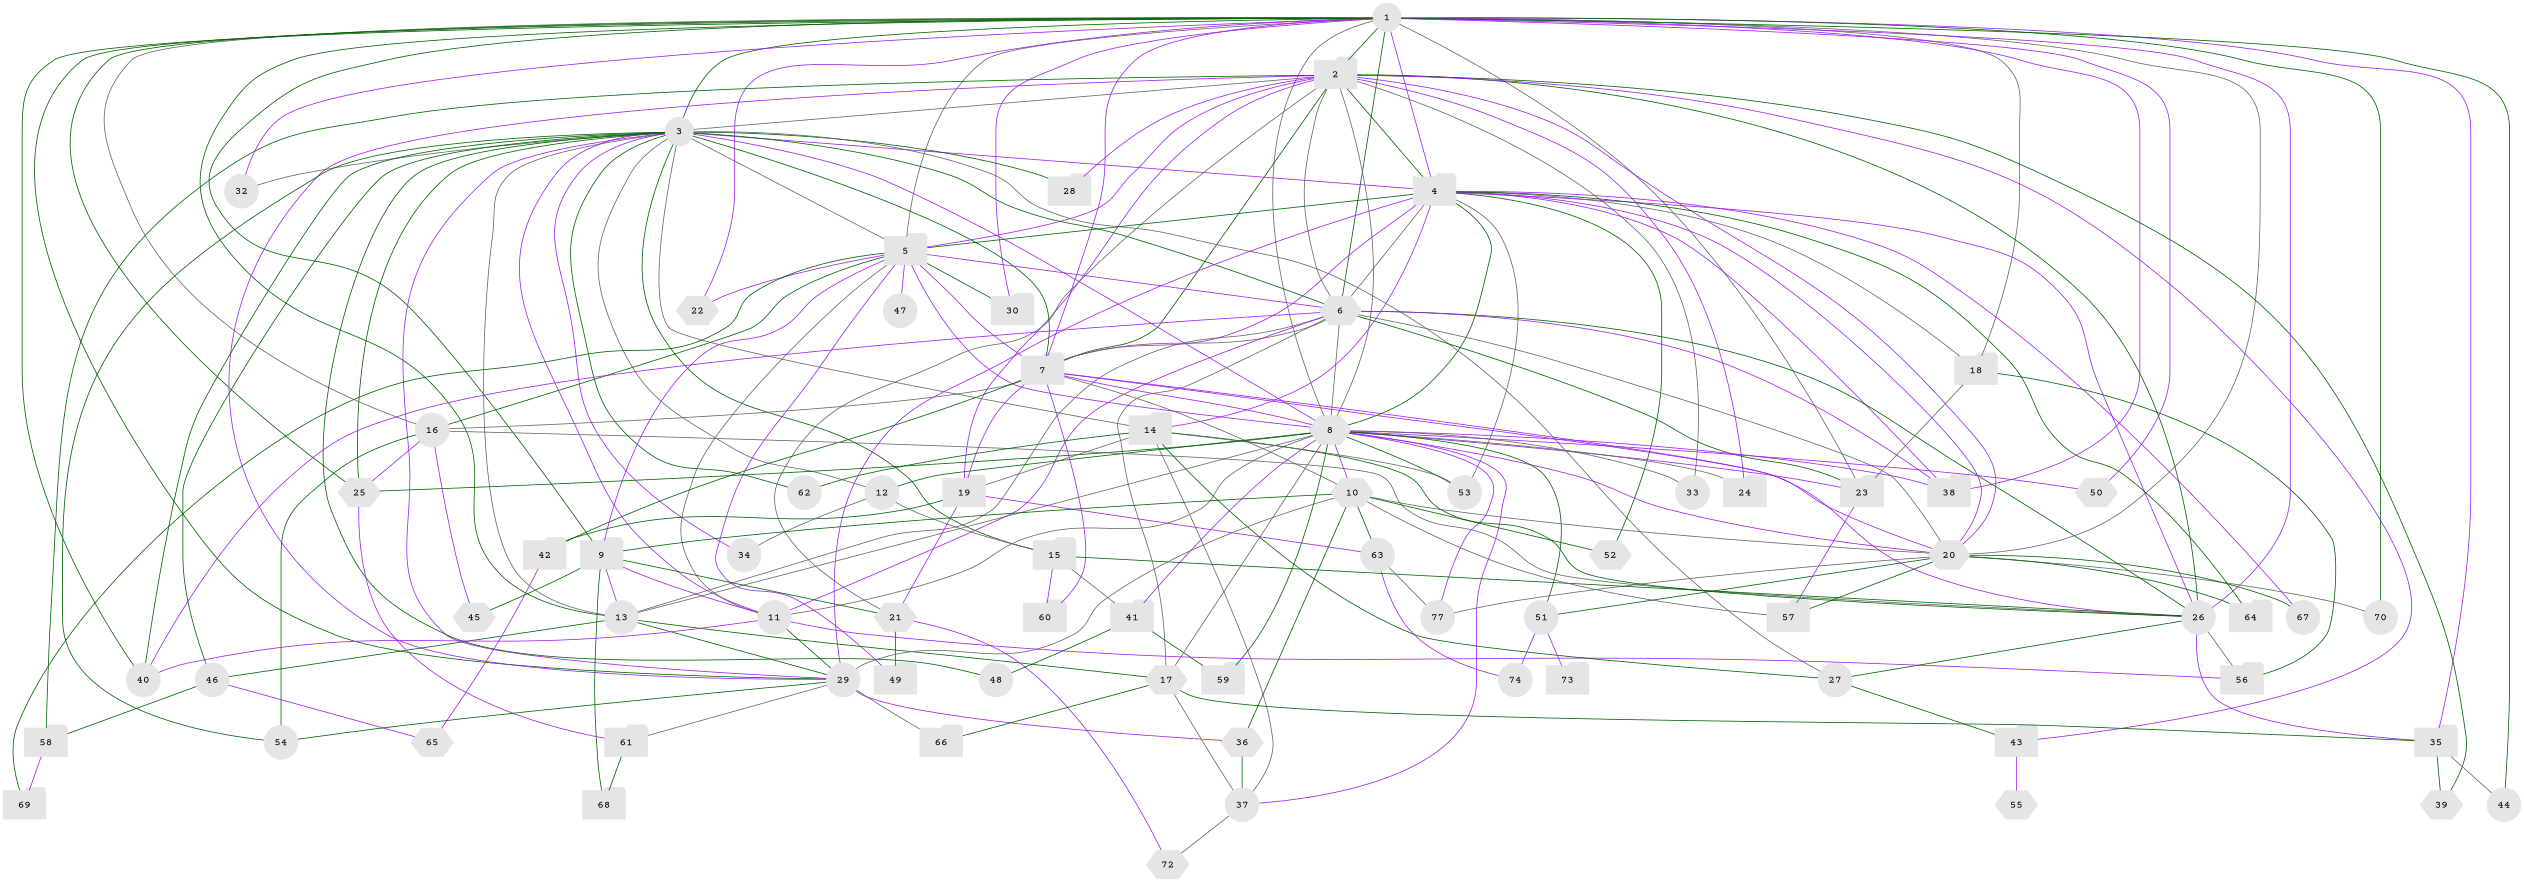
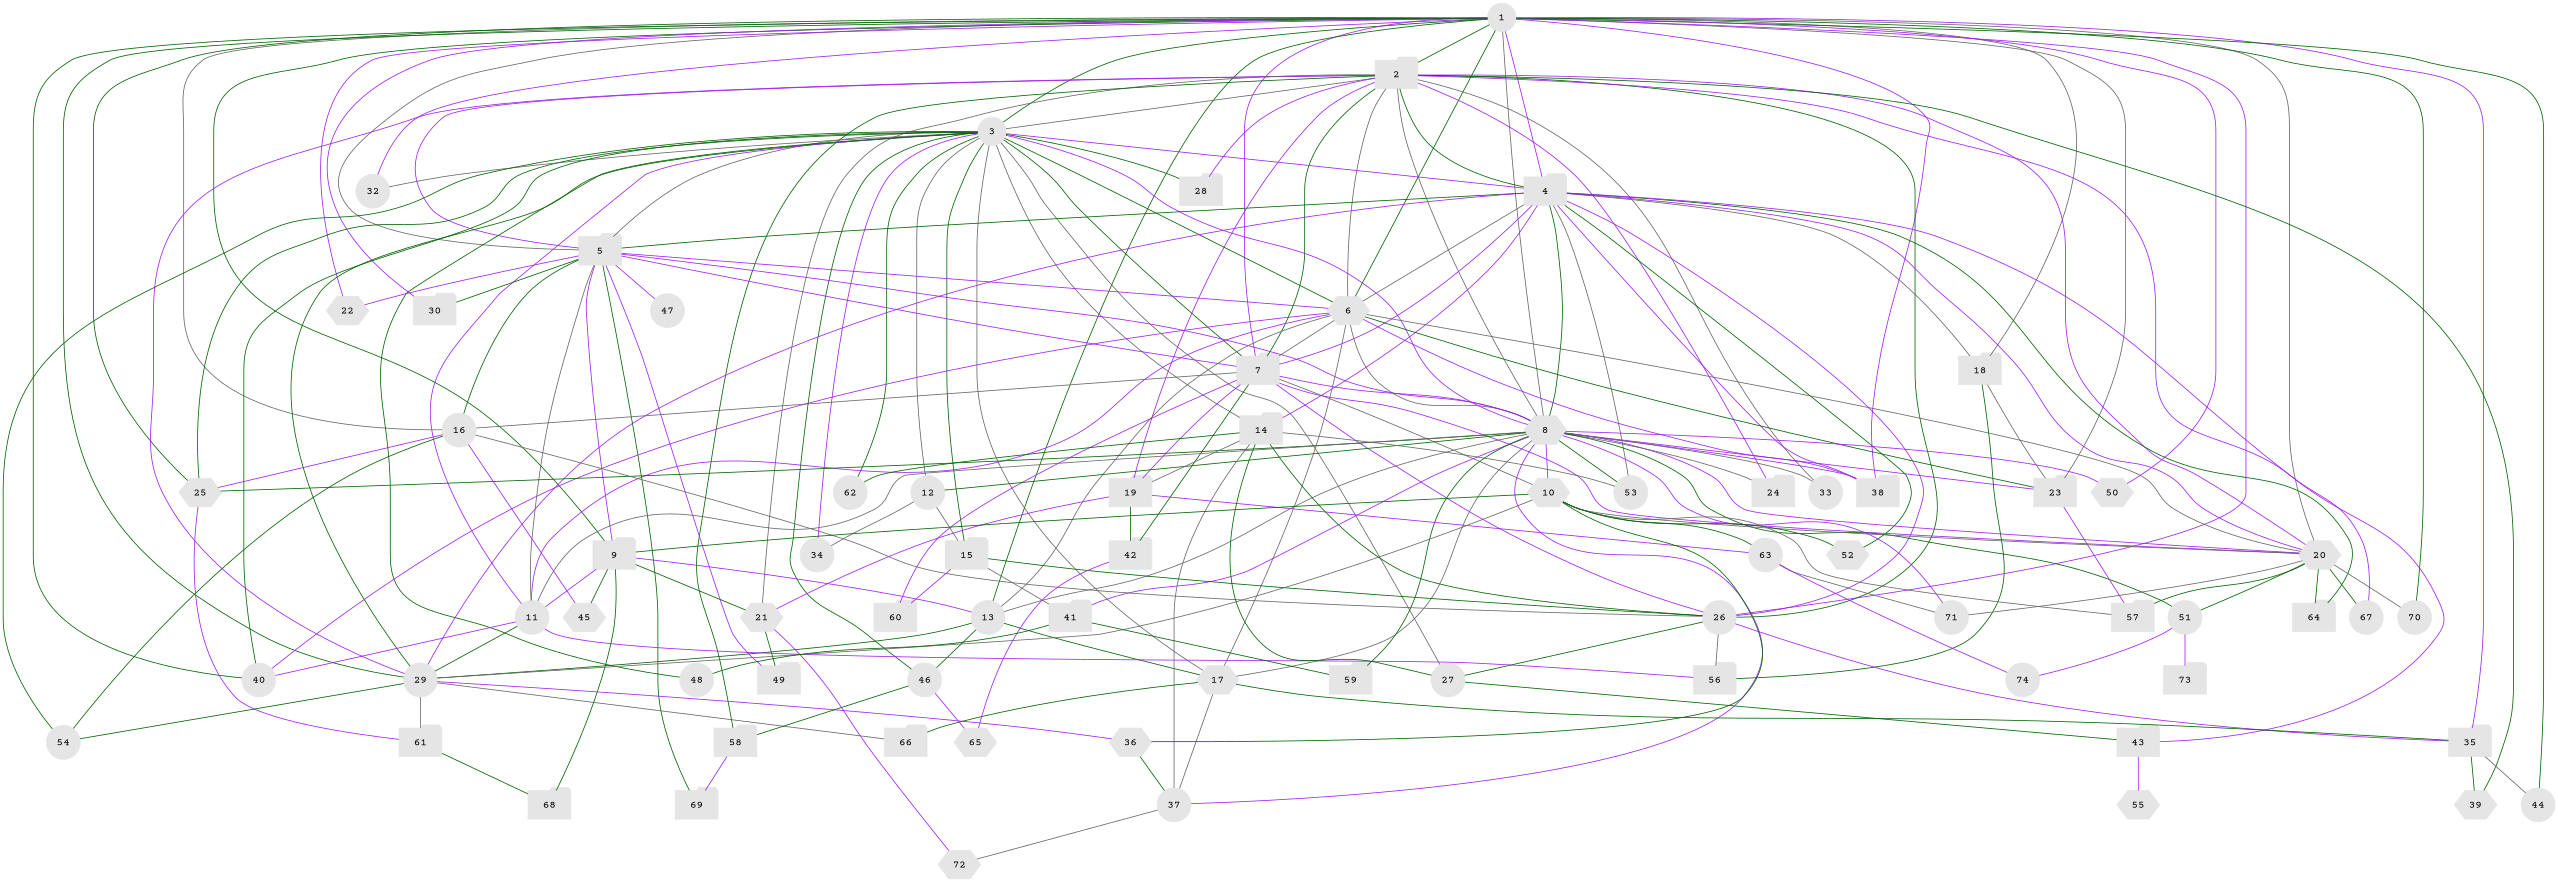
(484, 343) -> (995, 450)
(1803, 375) -> none
(409, 499) -> (499, 223)
(1438, 617) -> (1951, 617)
